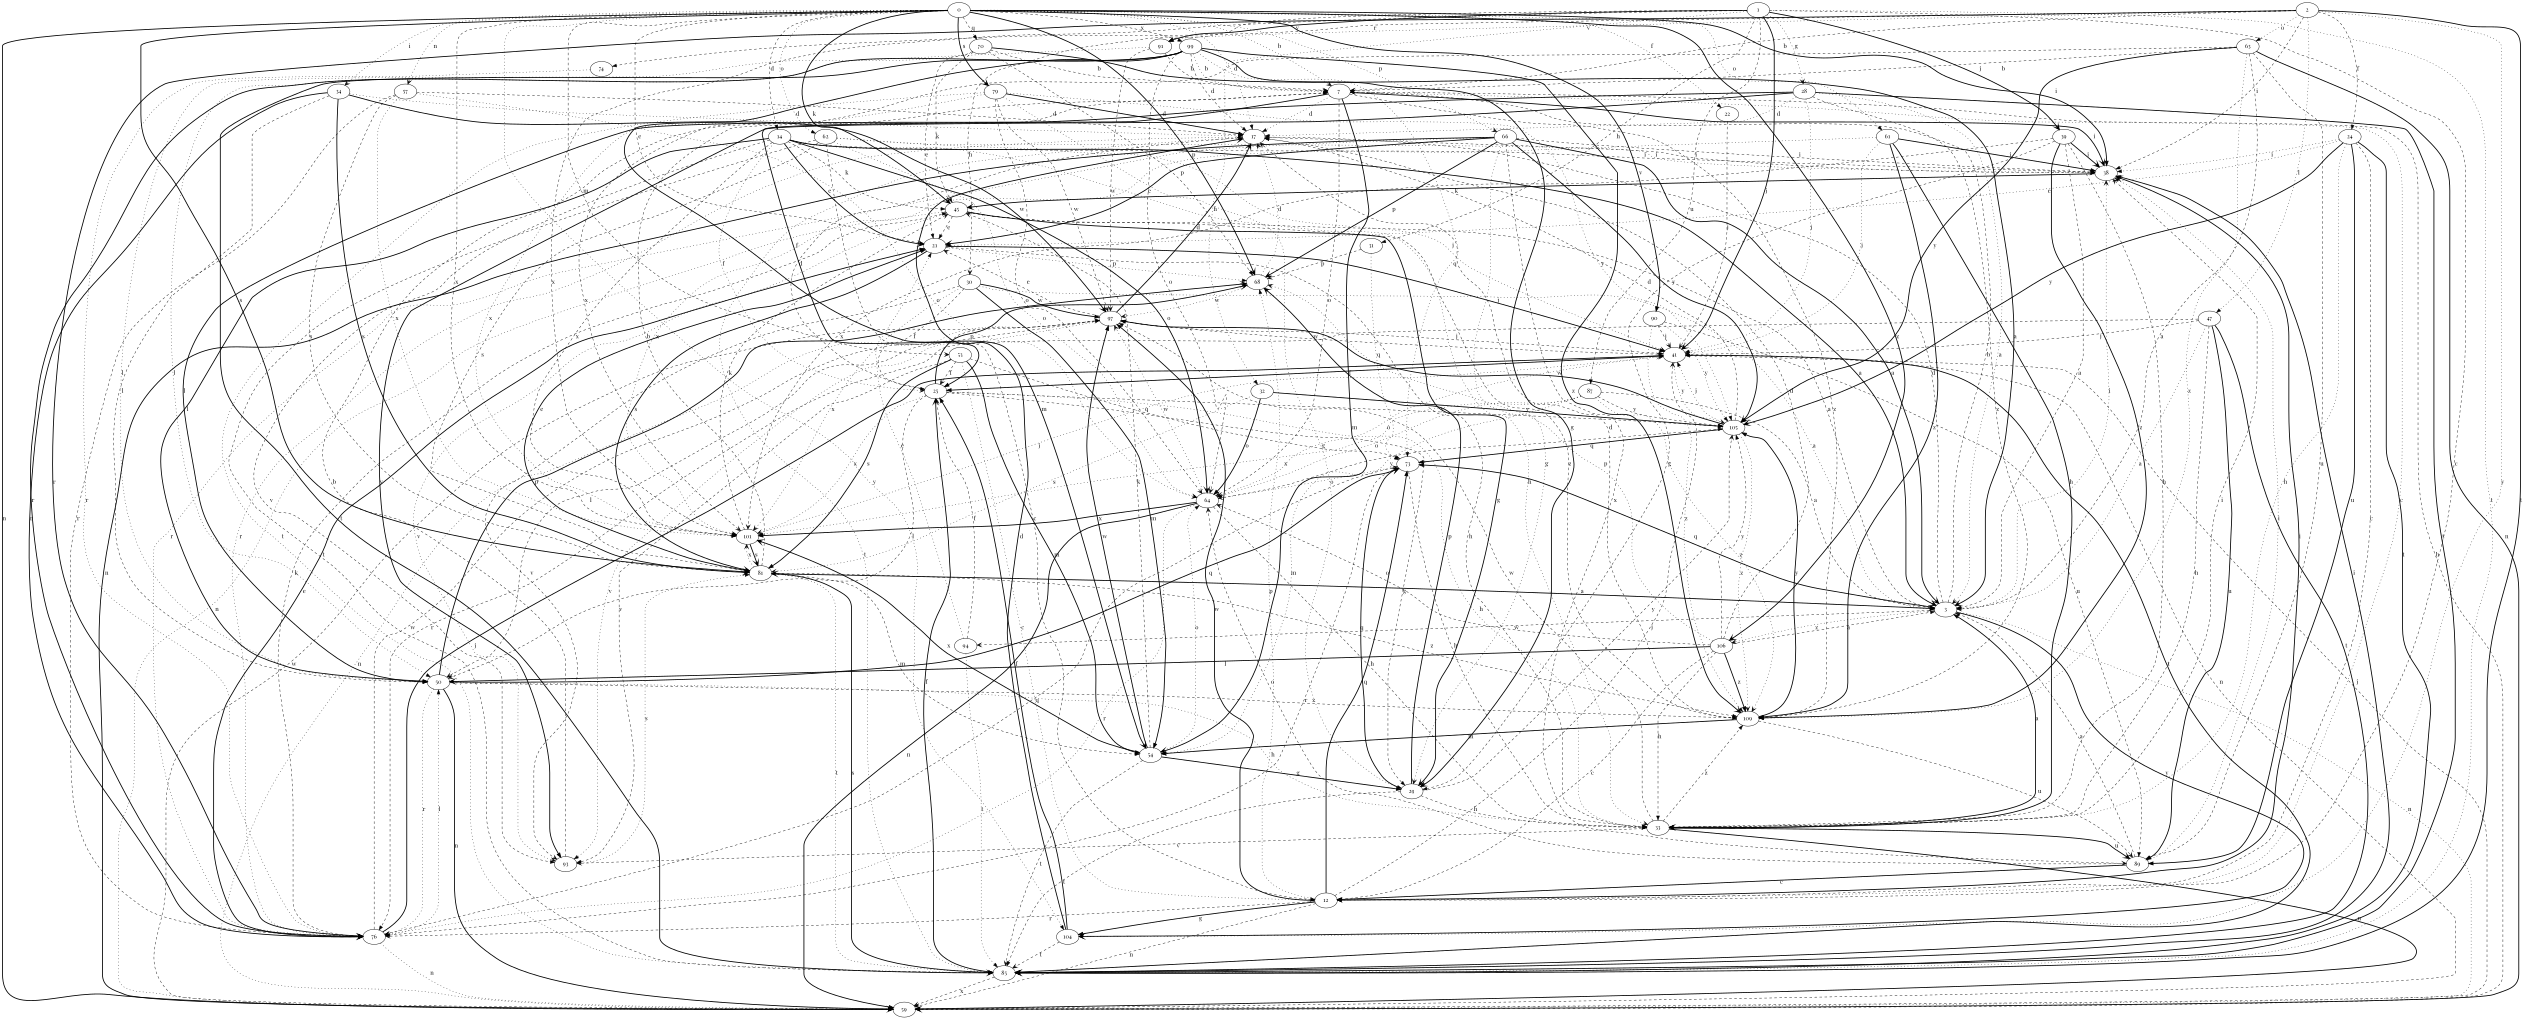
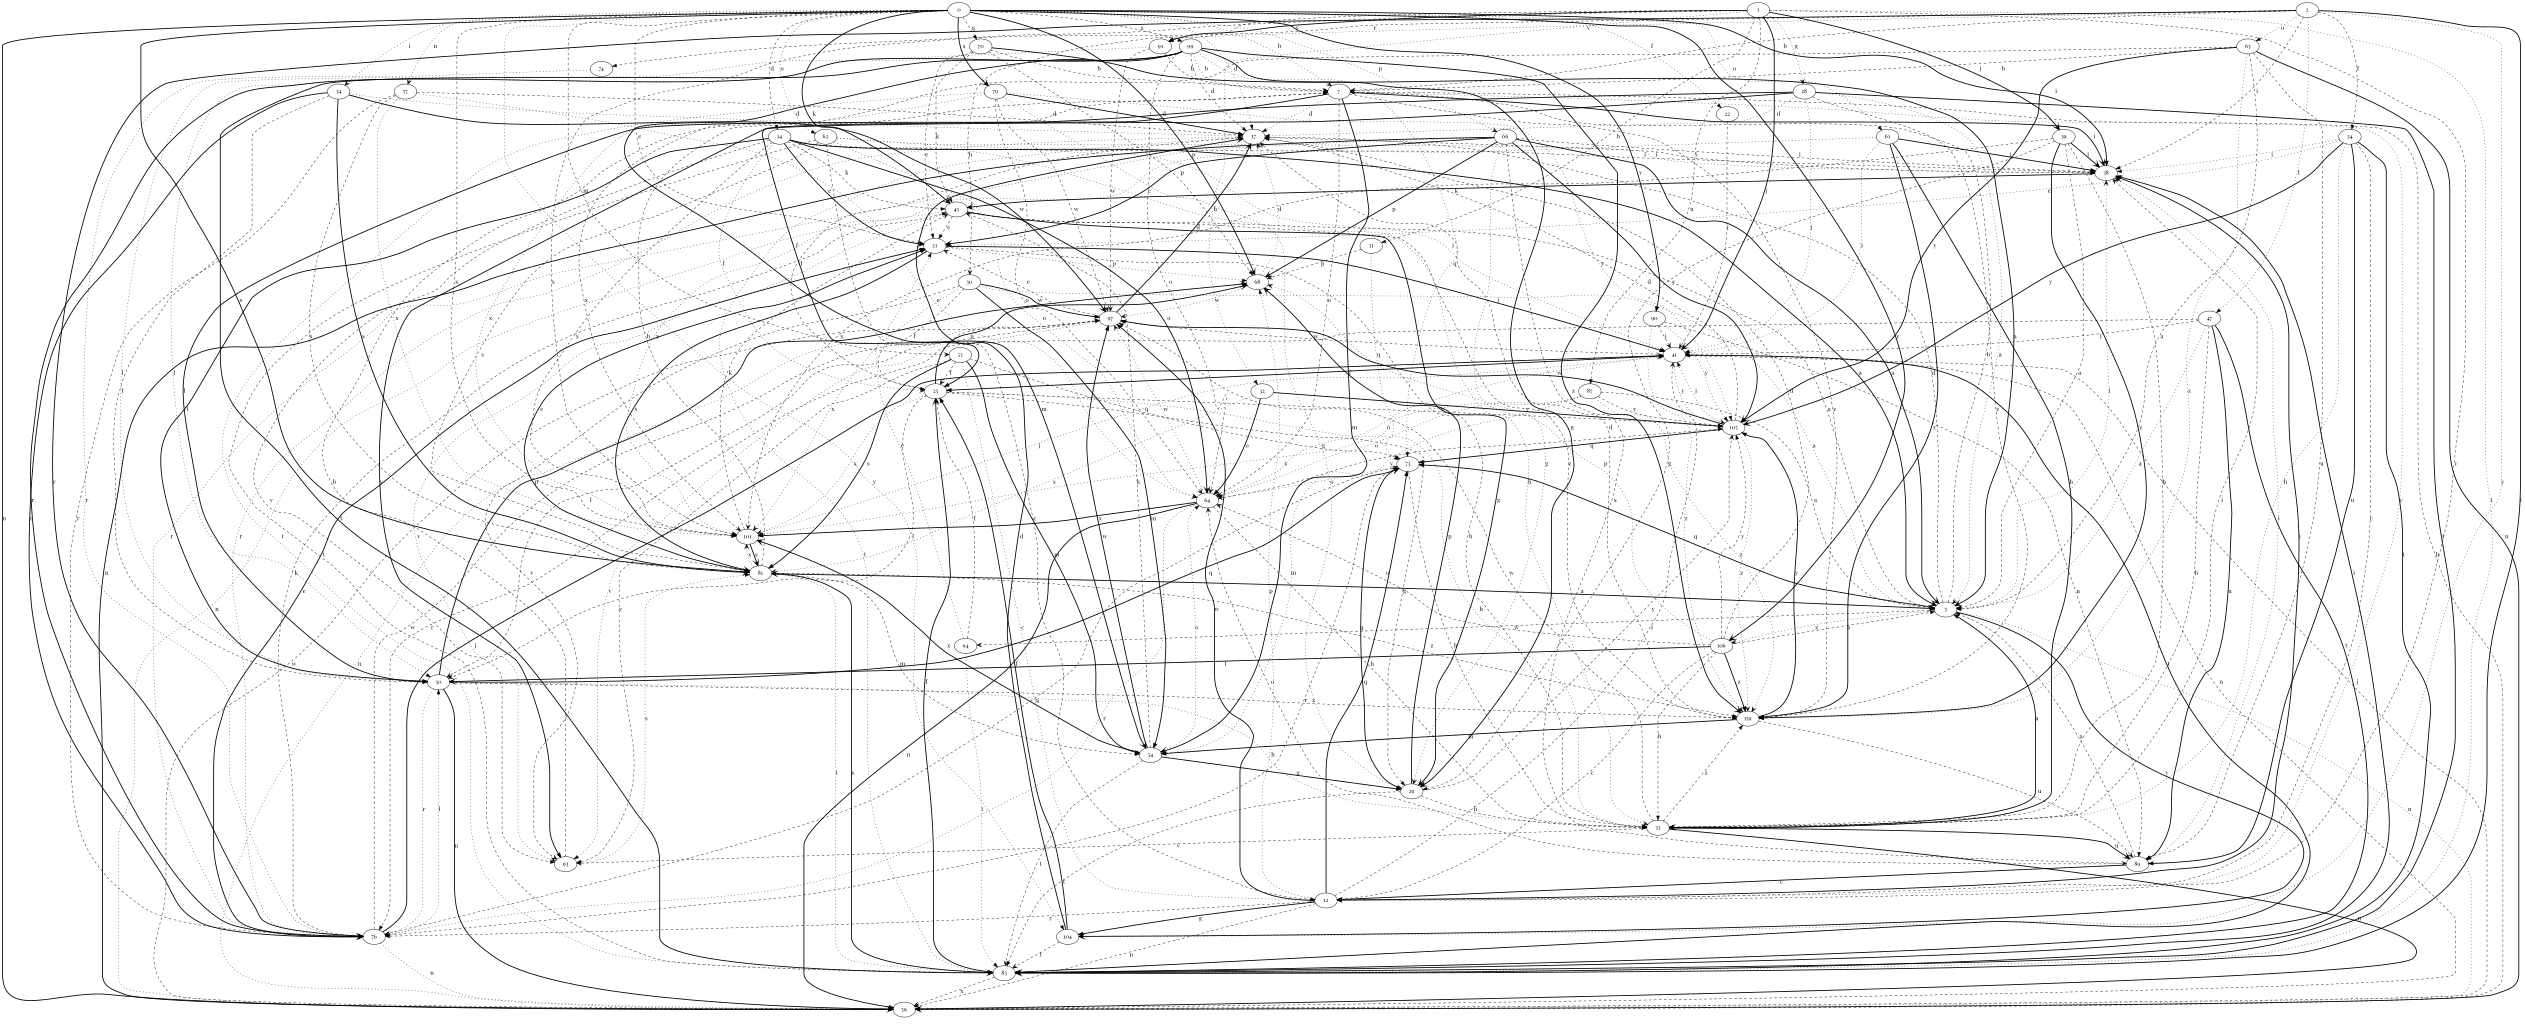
(1390, 336) -> none
(1748, 719) -> (1748, 719)
